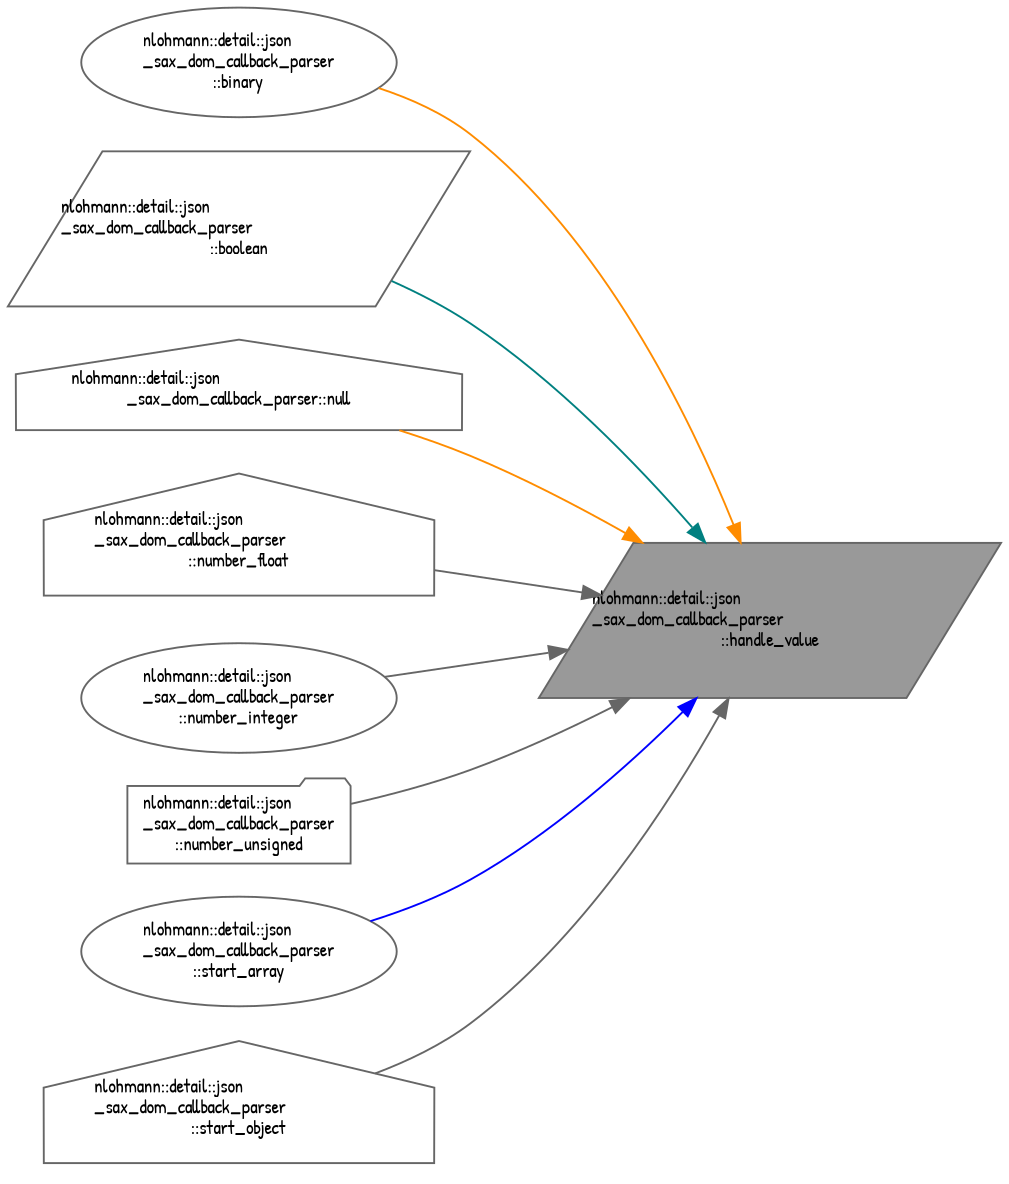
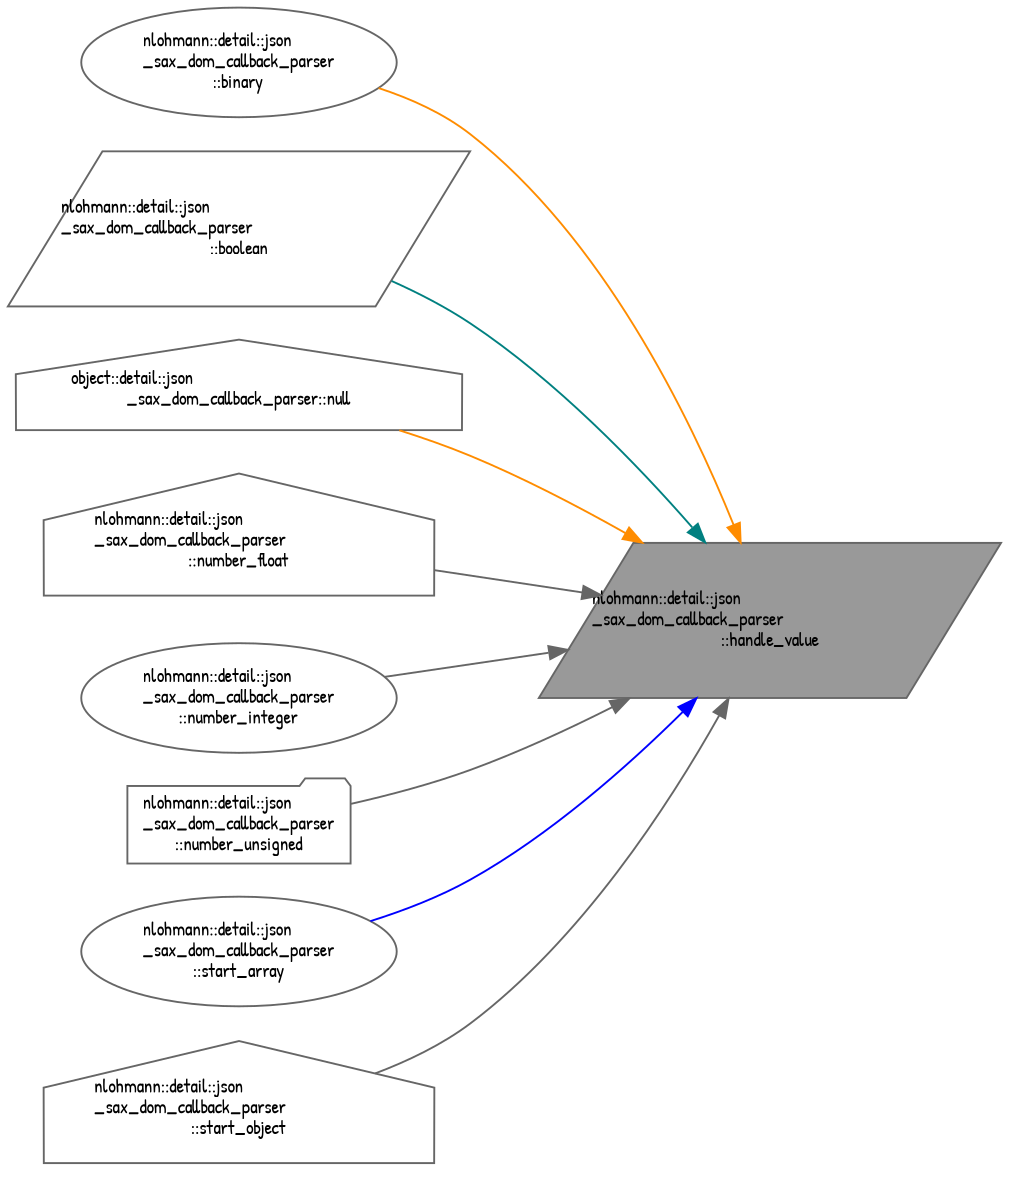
(239, 390) -> (239, 390)
